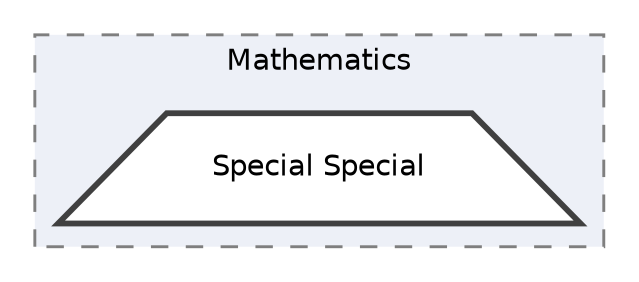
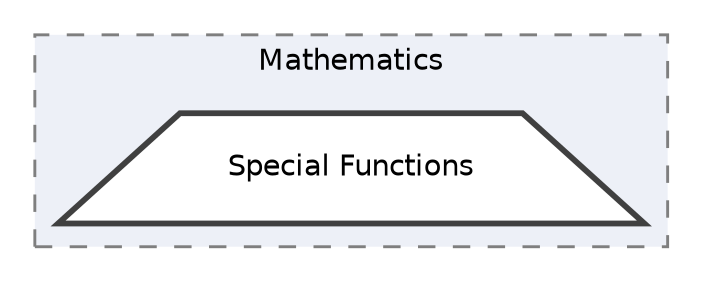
(319, 168) -> (351, 168)
